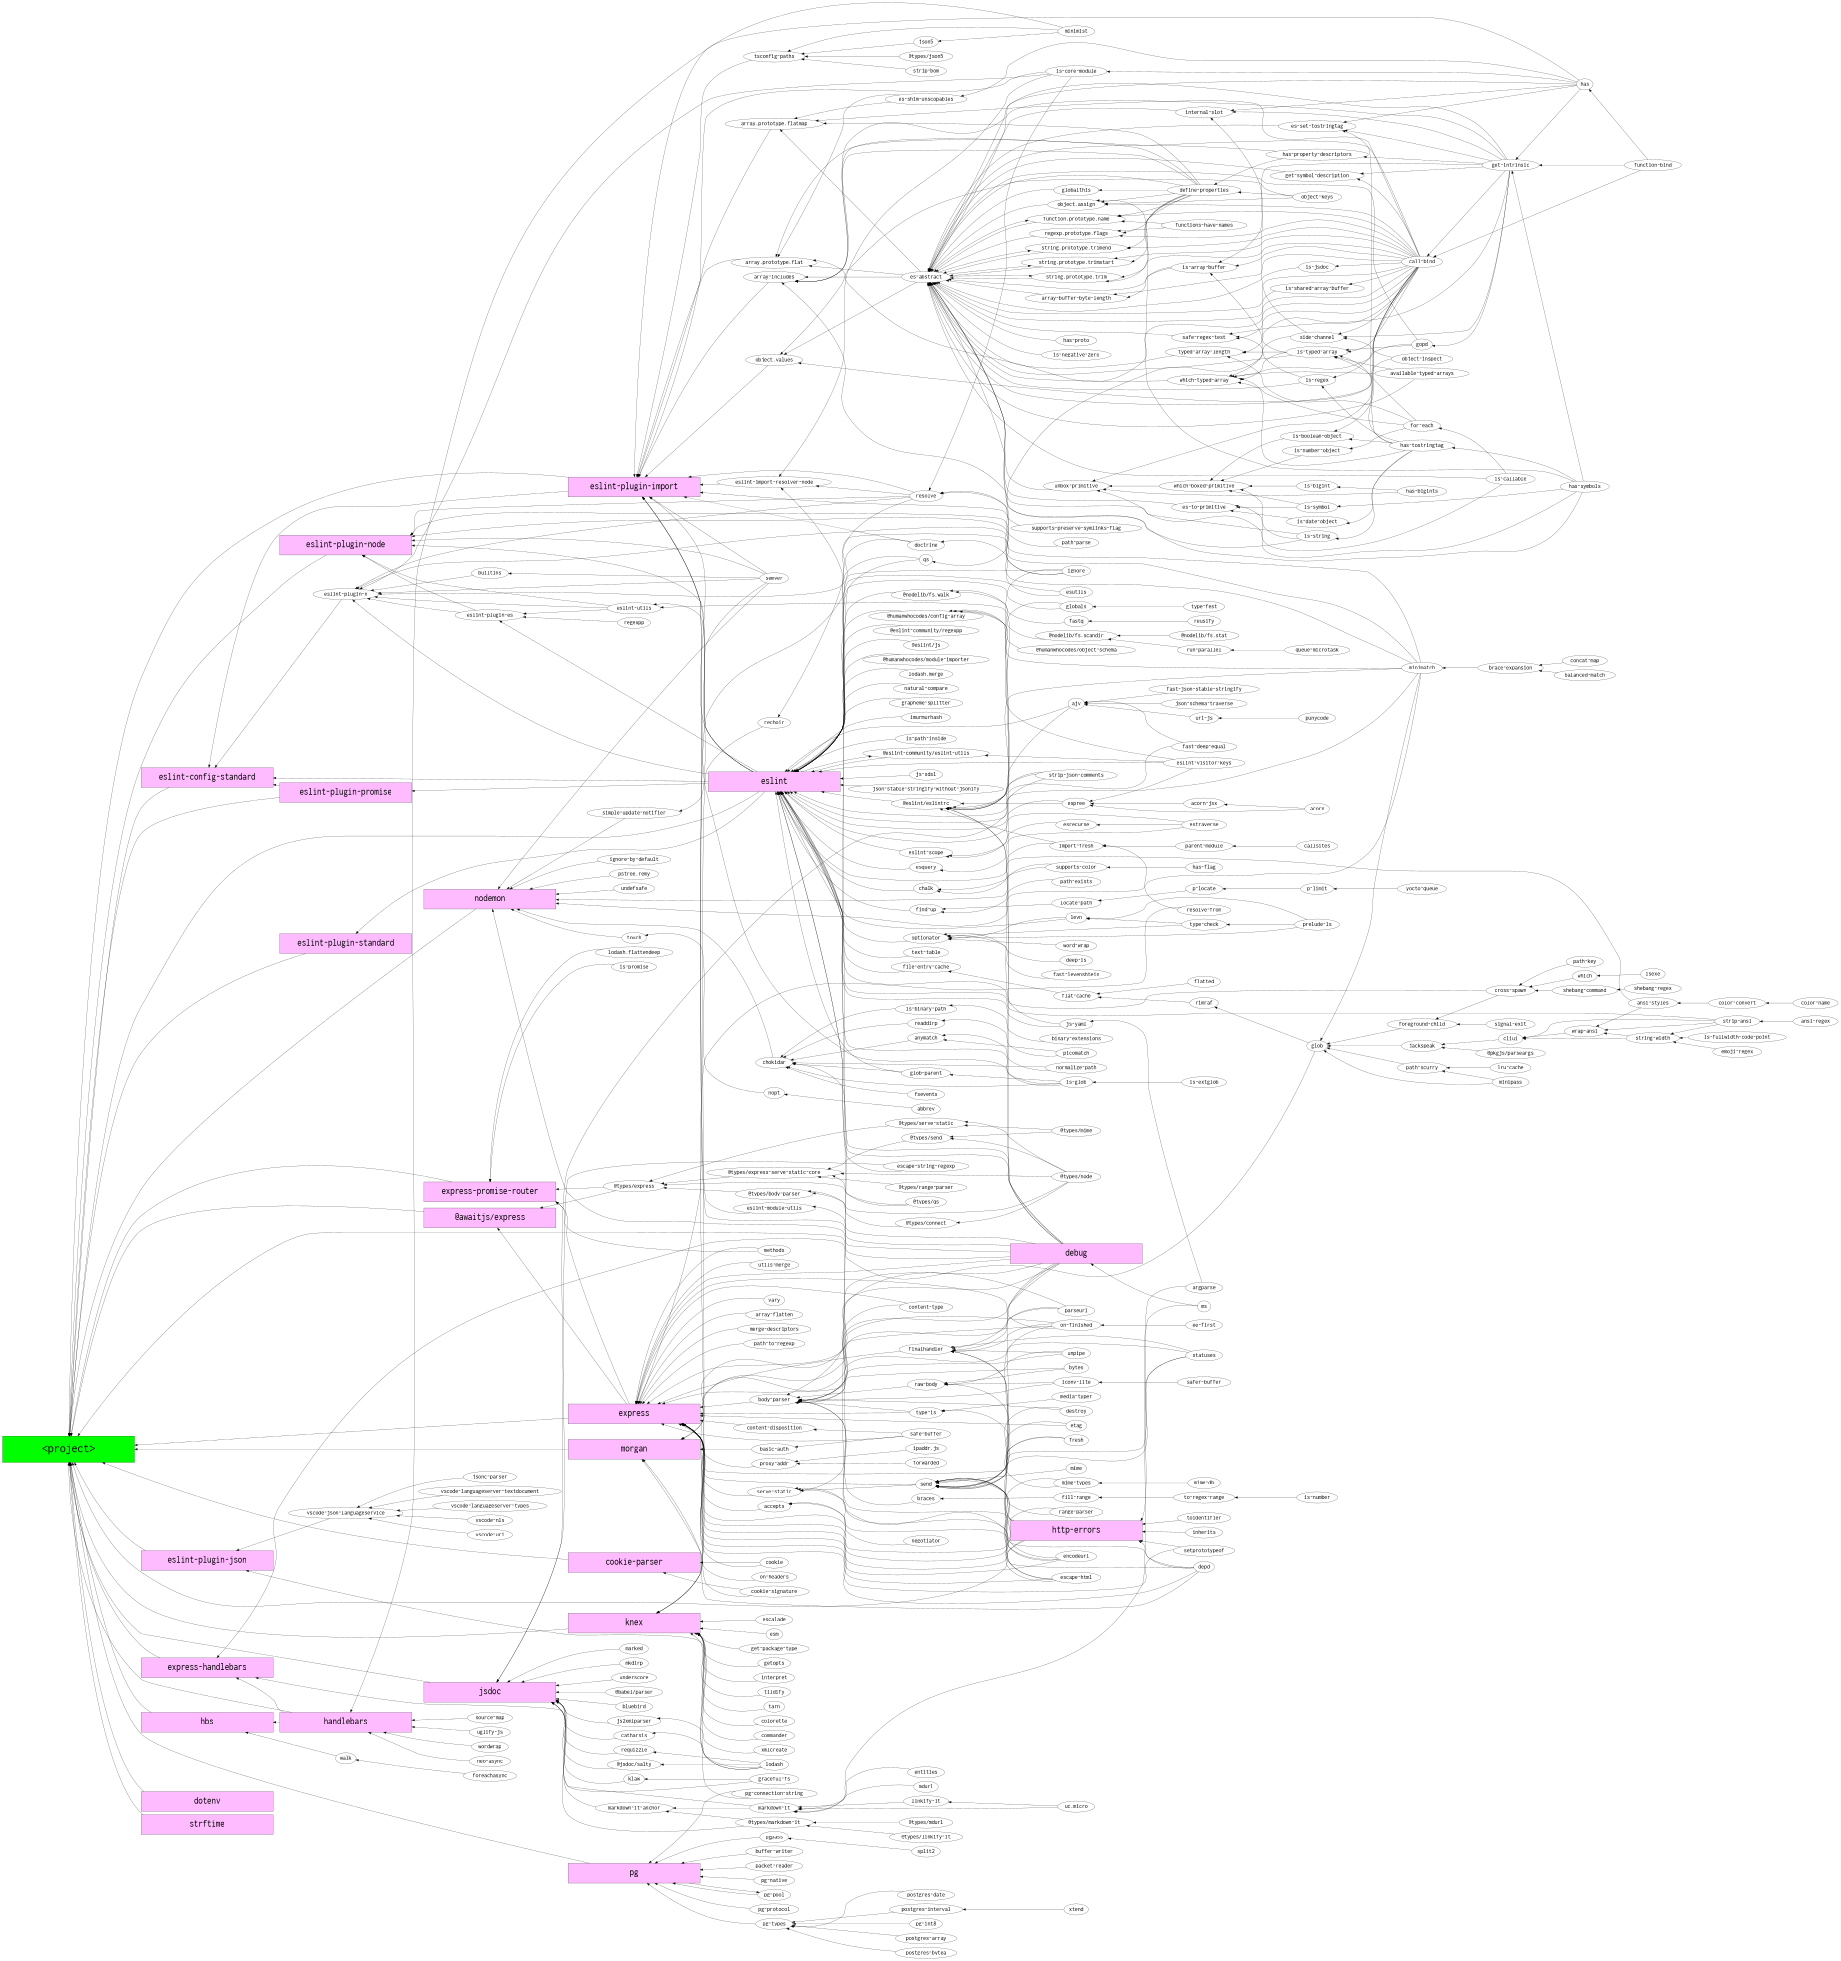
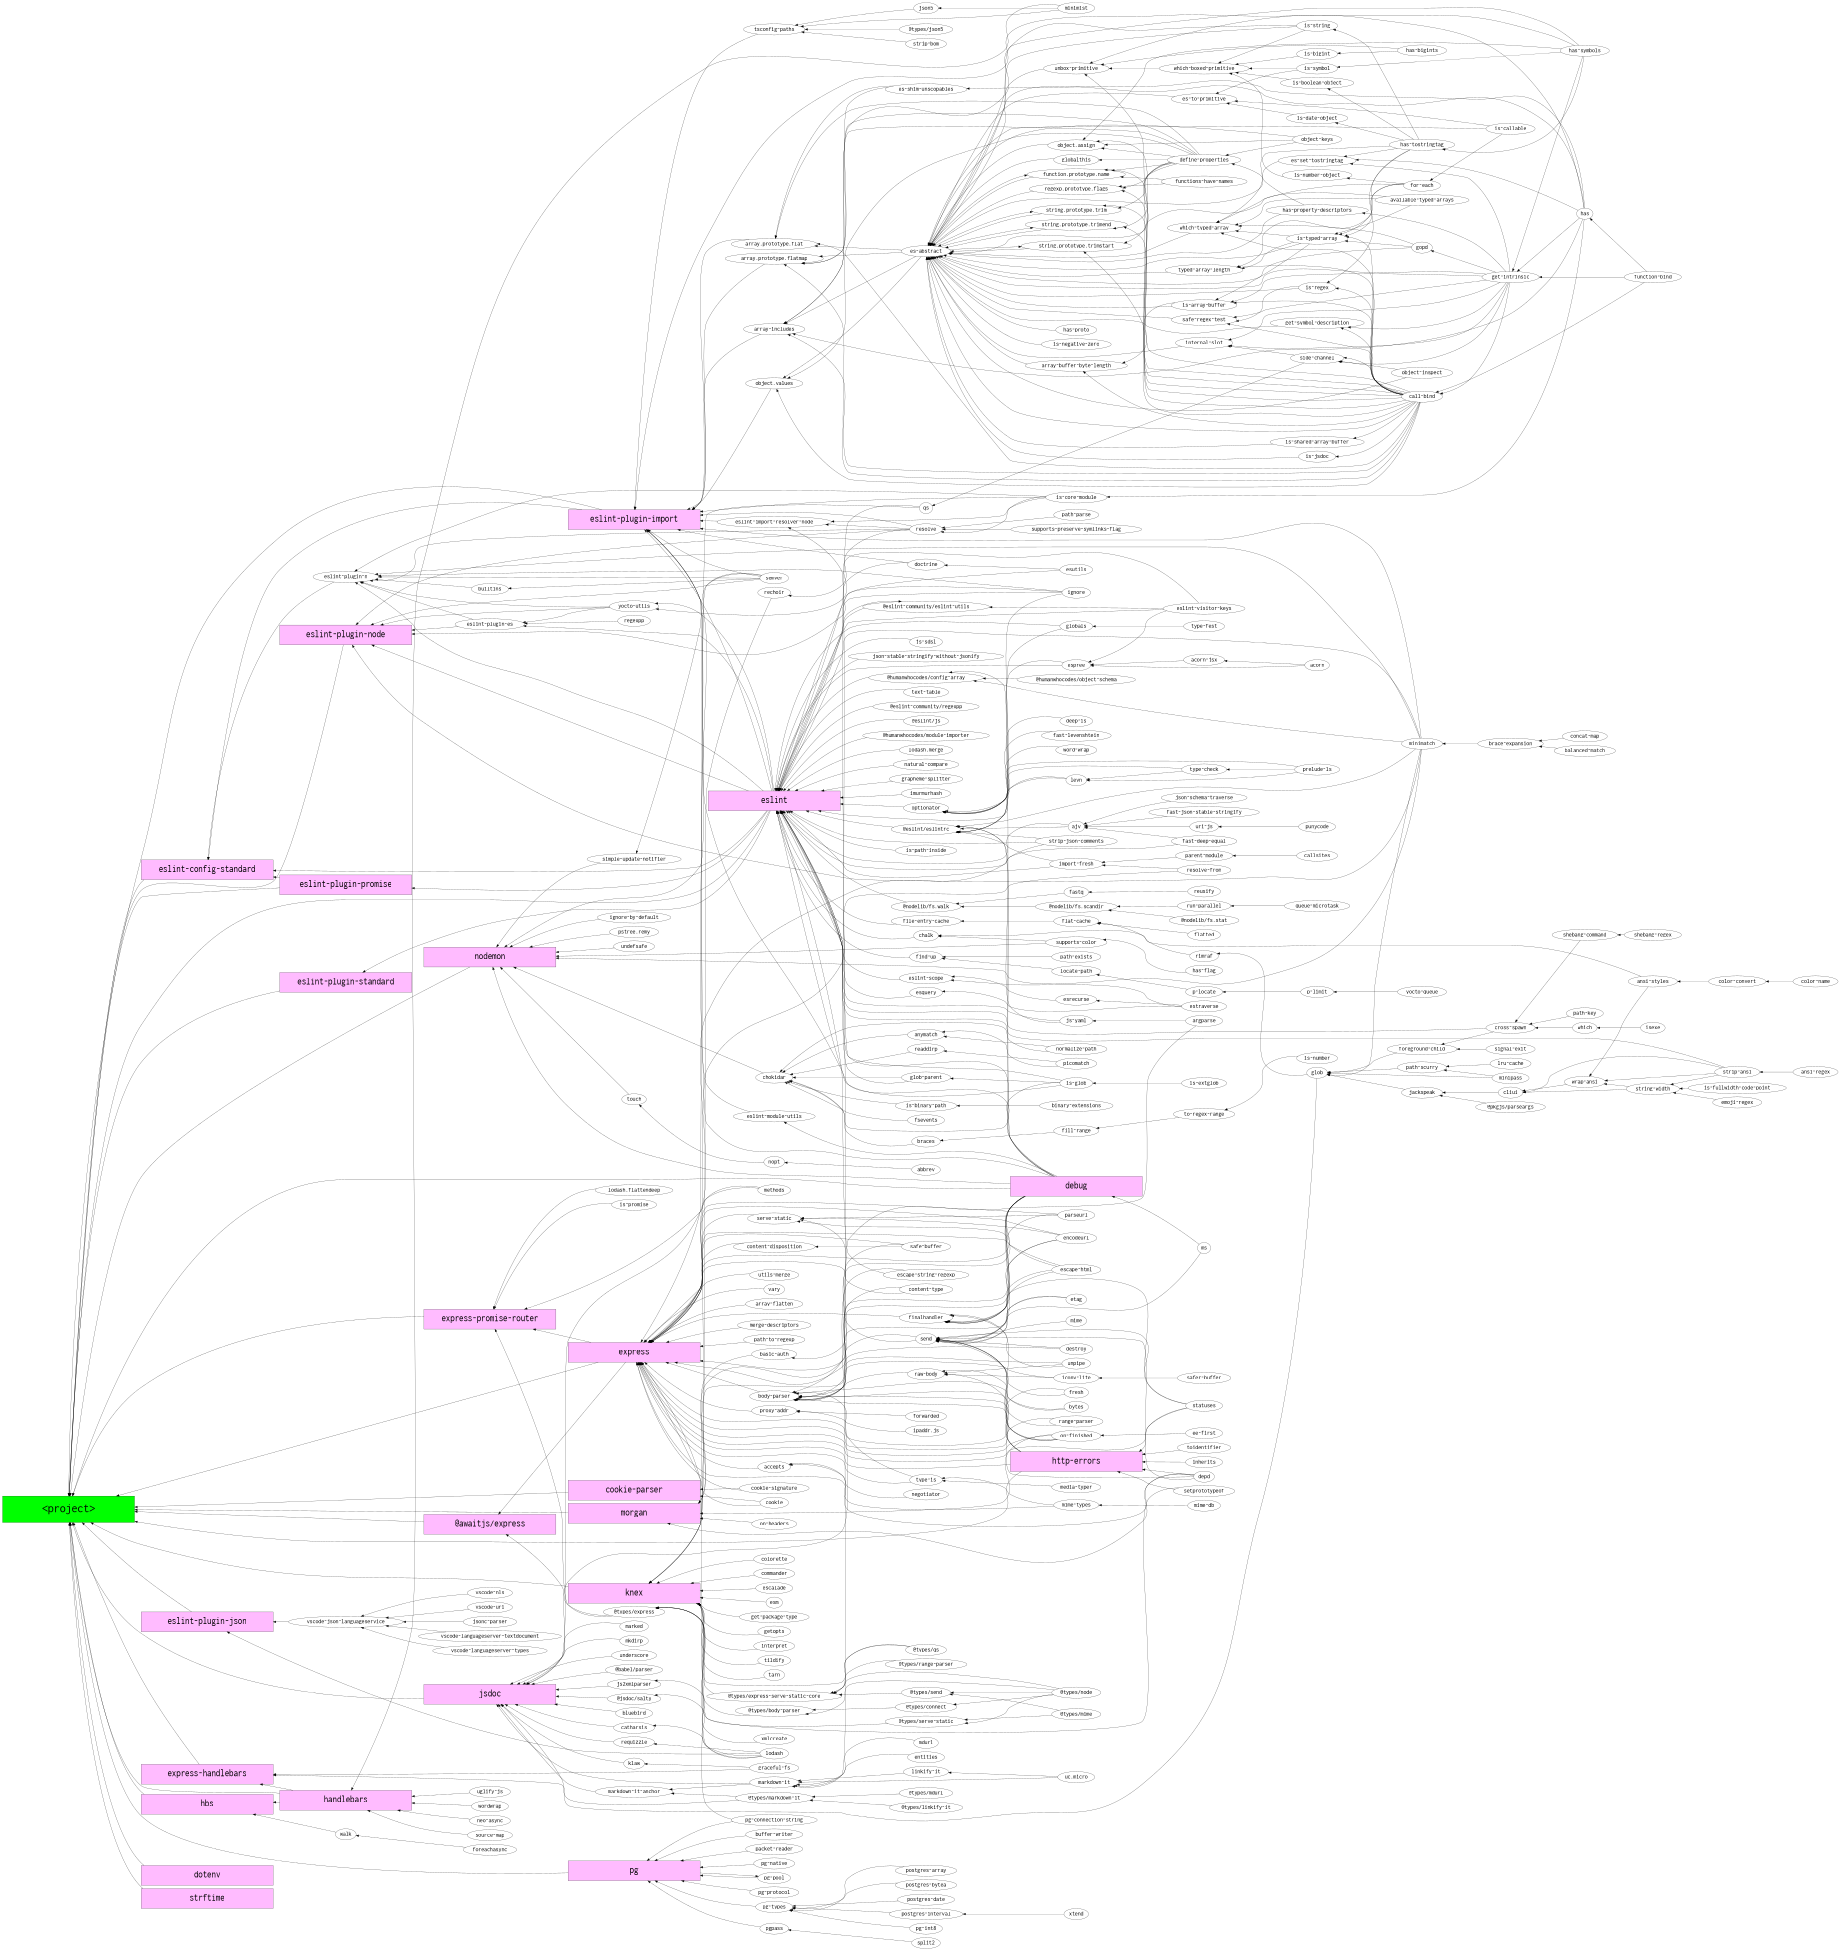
(1373, 351) -> none
(634, 608) -> (634, 606)
